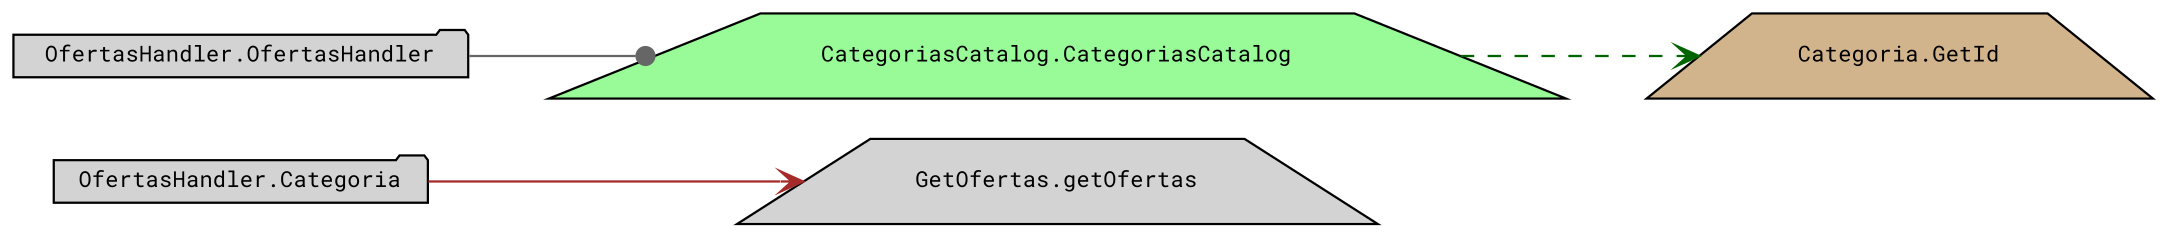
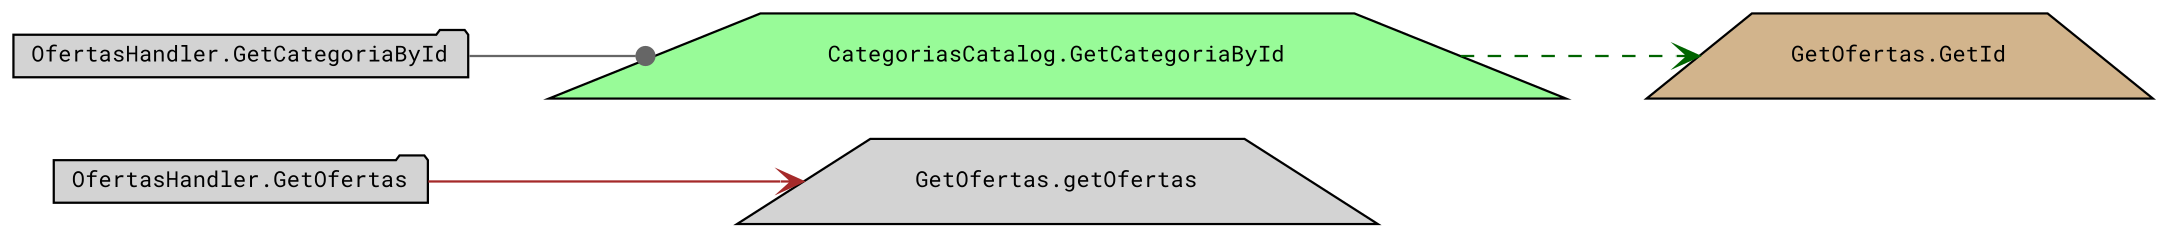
(241, 56) -> (241, 56)
(1057, 56) -> (1057, 56)
(1900, 56) -> (1900, 56)
(241, 181) -> (241, 181)
